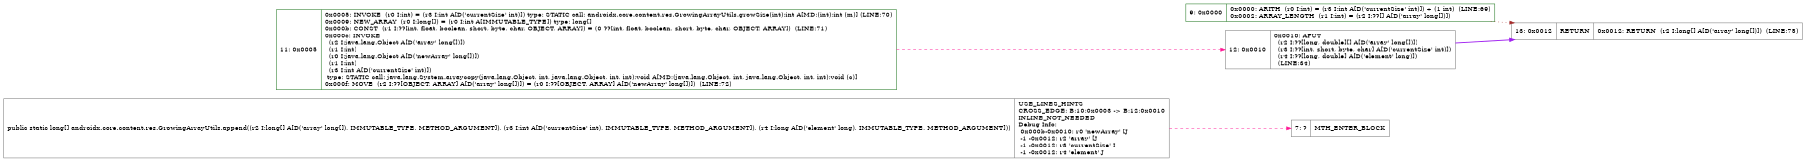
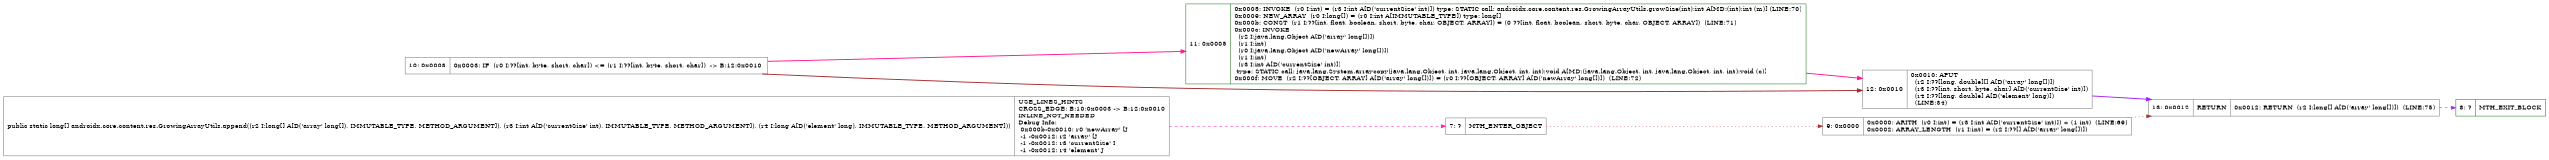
(1340, 13) -> (1977, 126)
(1059, 50) -> (1832, 76)
none -> (586, 66)
none -> (2501, 108)
none -> (1682, 126)
(1350, 128) -> (1506, 126)
